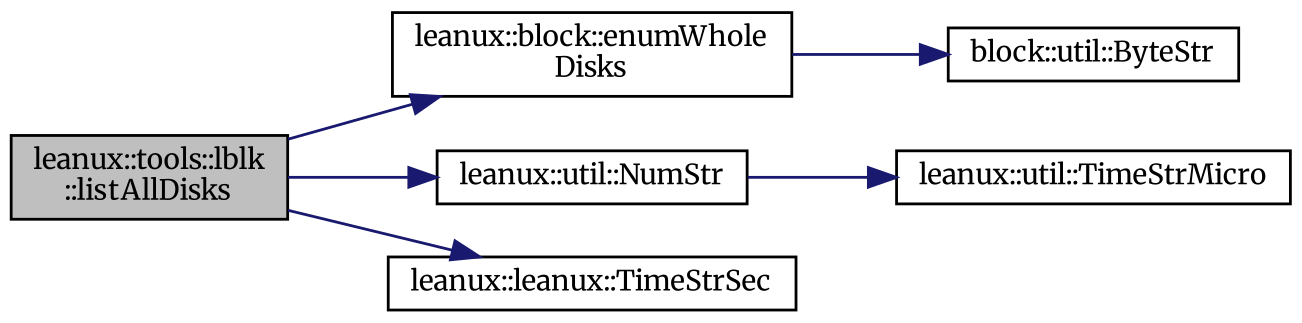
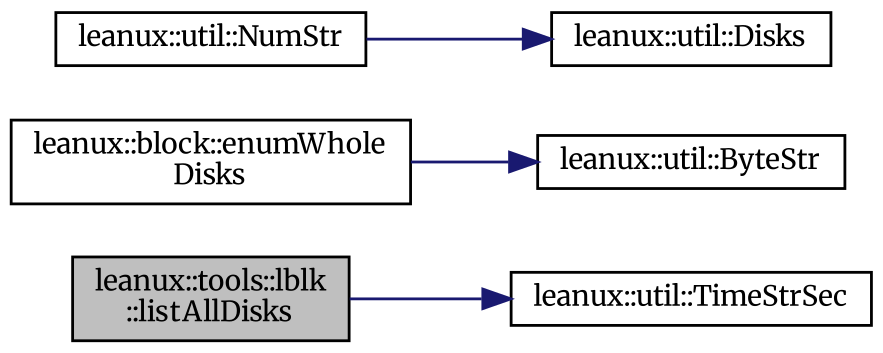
(1093, 54) -> (691, 162)
(351, 122) -> none
(348, 177) -> none
(1093, 177) -> (691, 39)
(592, 283) -> (691, 299)
